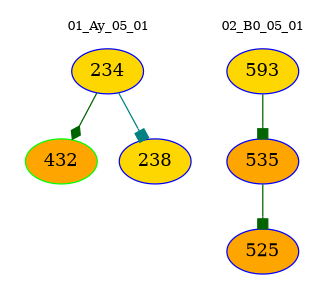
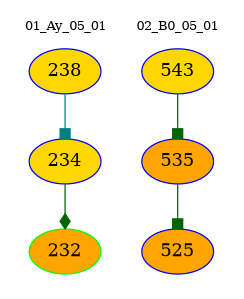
(263, 71) -> (178, 71)
(128, 111) -> (65, 110)
(61, 161) -> (65, 252)
